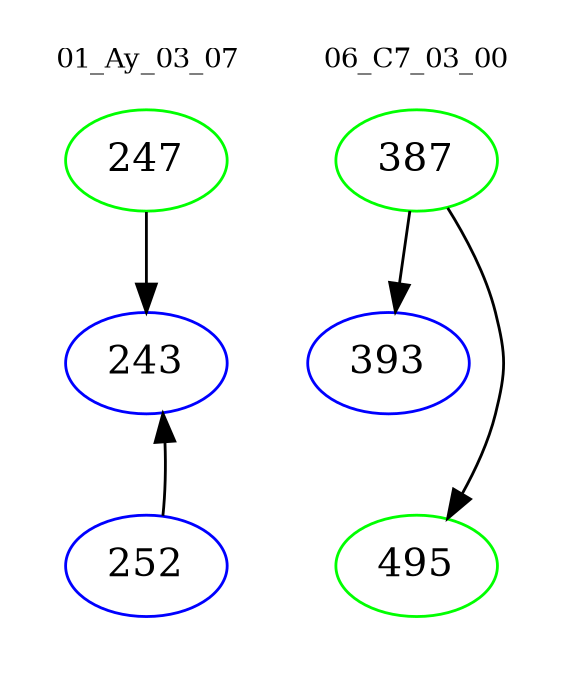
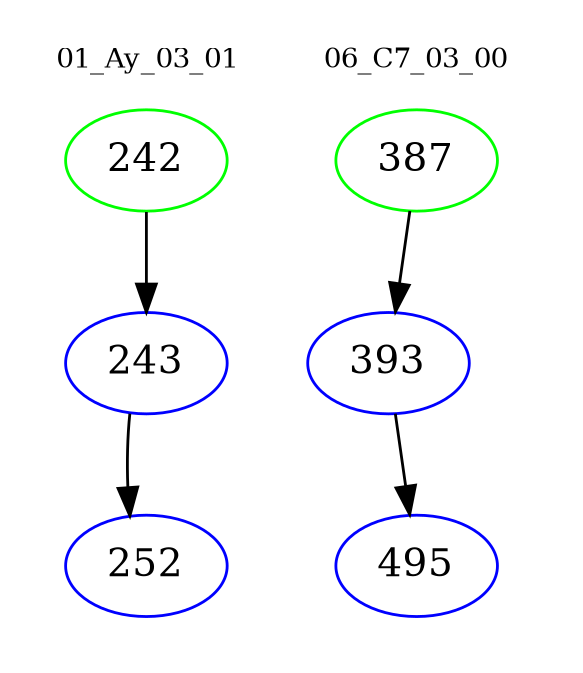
(148, 61) -> (148, 61)
(146, 160) -> (146, 160)
(503, 349) -> (400, 450)
(165, 479) -> (128, 450)
(417, 566) -> (417, 566)
